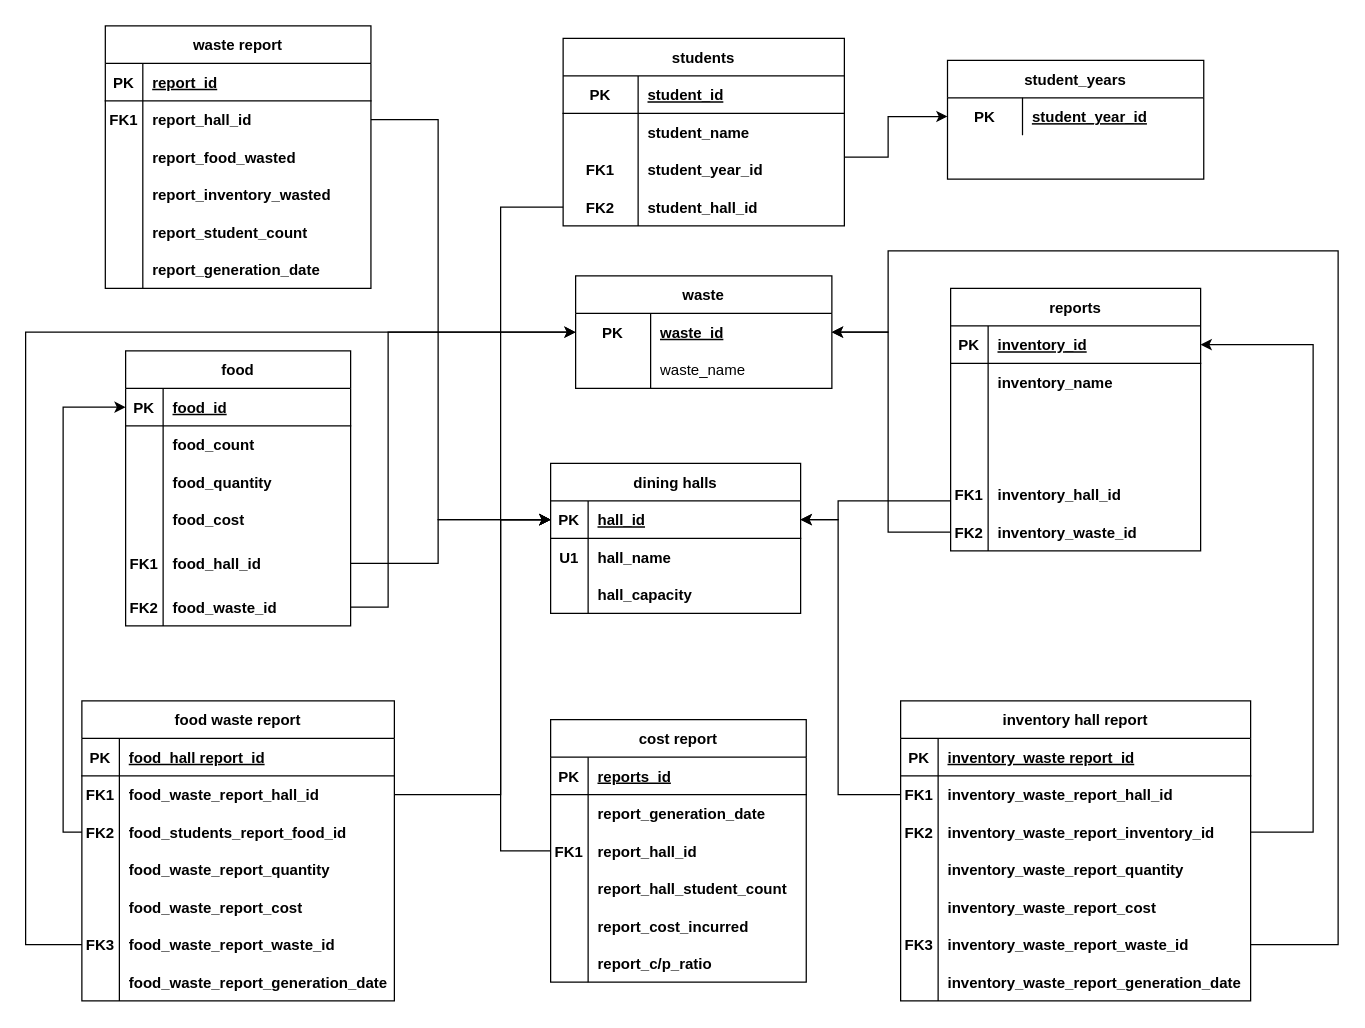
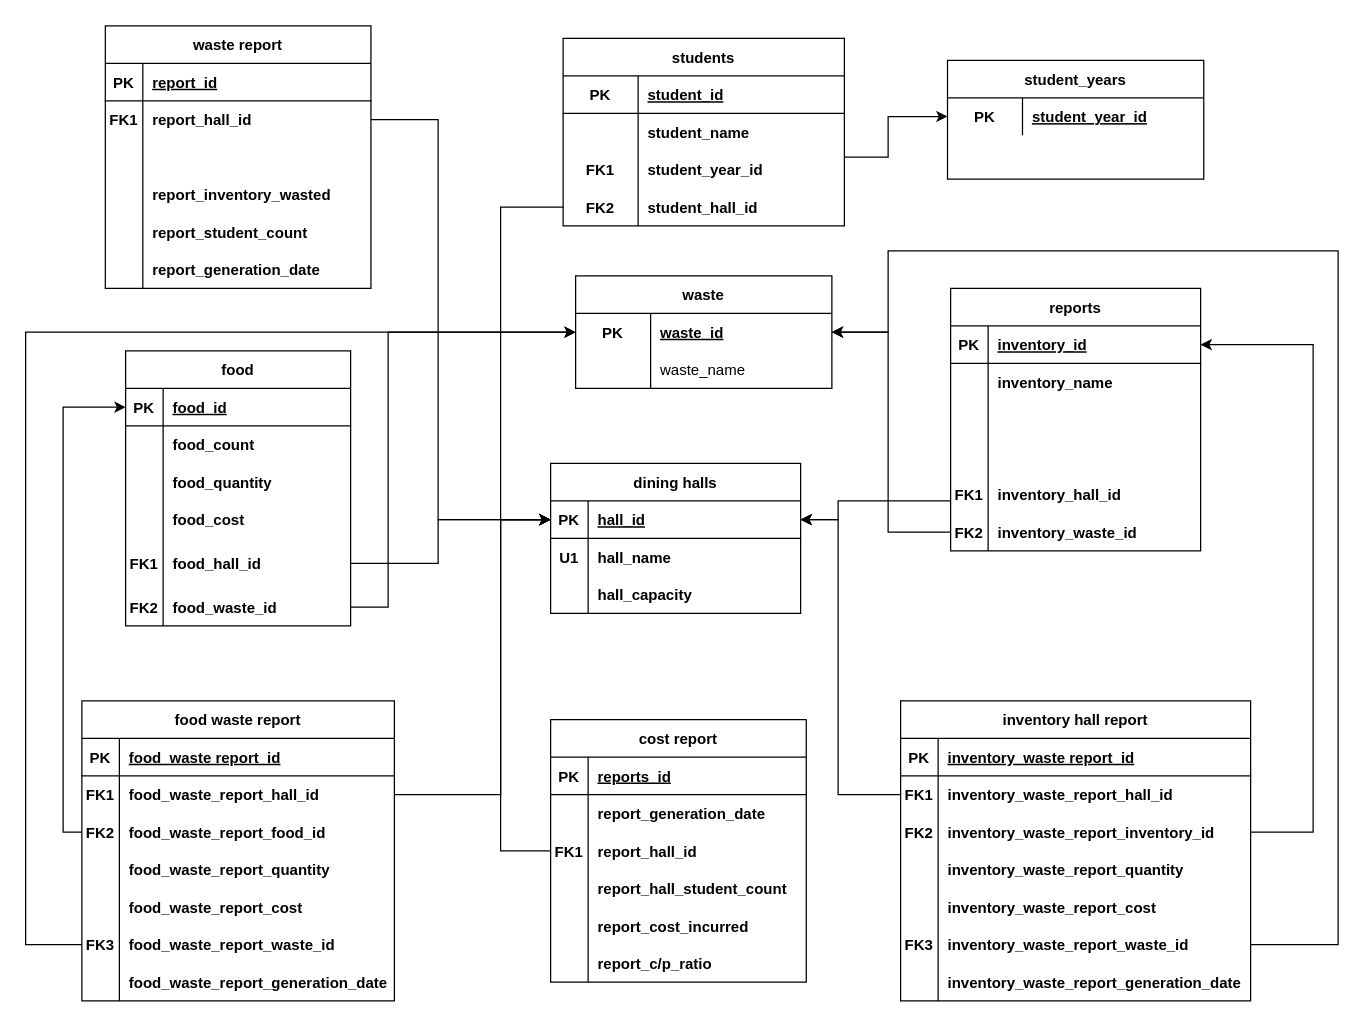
(257, 157) -> none
(201, 758) -> (209, 758)
(244, 833) -> (232, 833)
